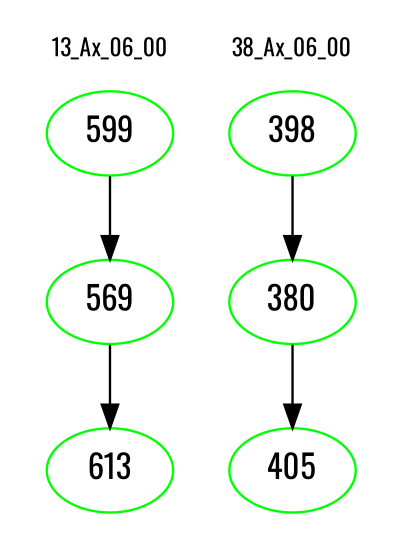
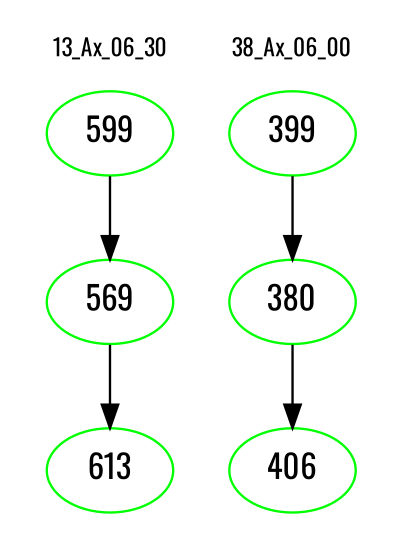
(110, 50) -> (110, 50)
(293, 133) -> (293, 133)
(293, 470) -> (293, 470)
